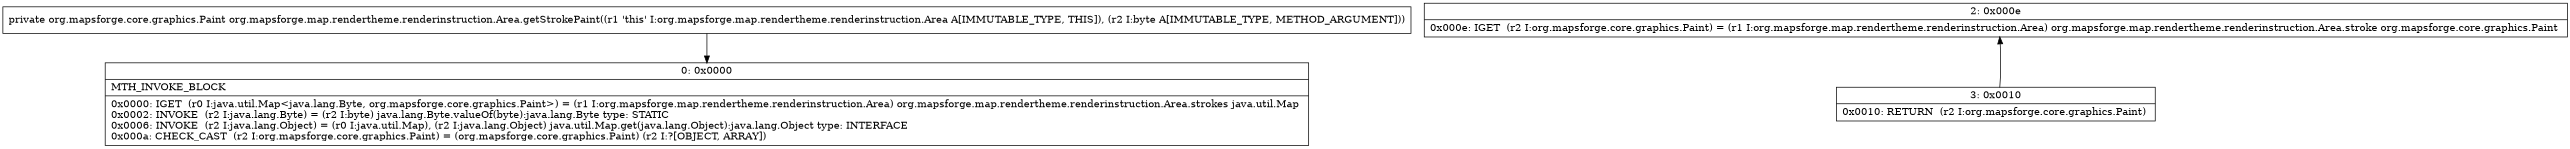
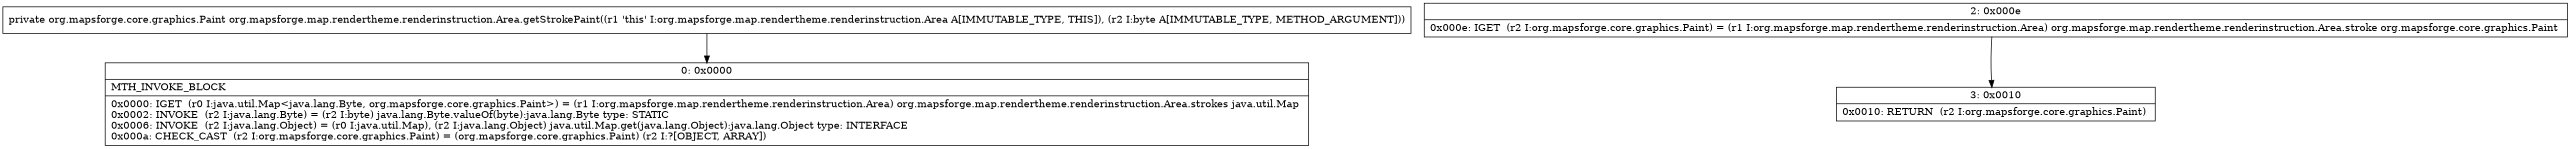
(2001, 66) -> (1991, 58)
